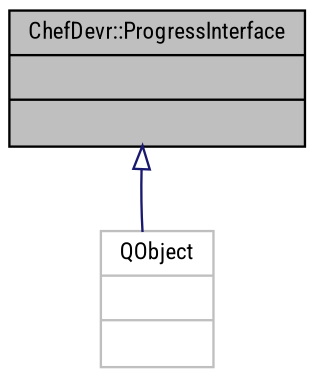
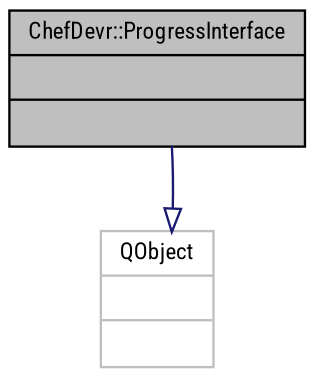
(141, 201) -> (173, 177)
